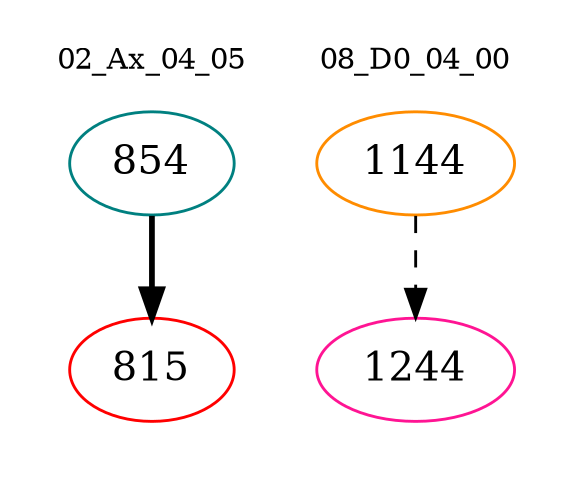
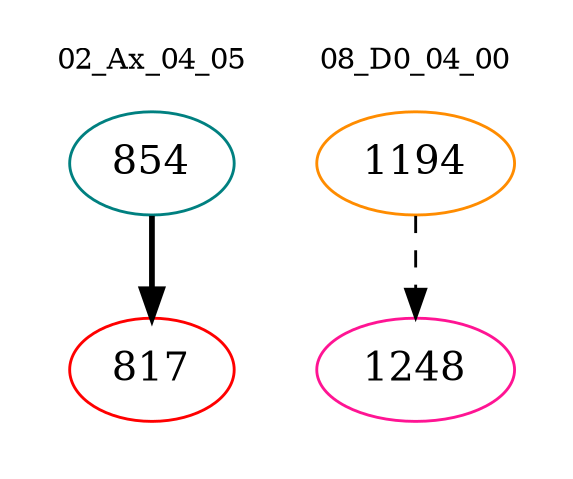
(416, 163) -> (416, 163)
(152, 370) -> (152, 370)
(416, 370) -> (416, 370)
